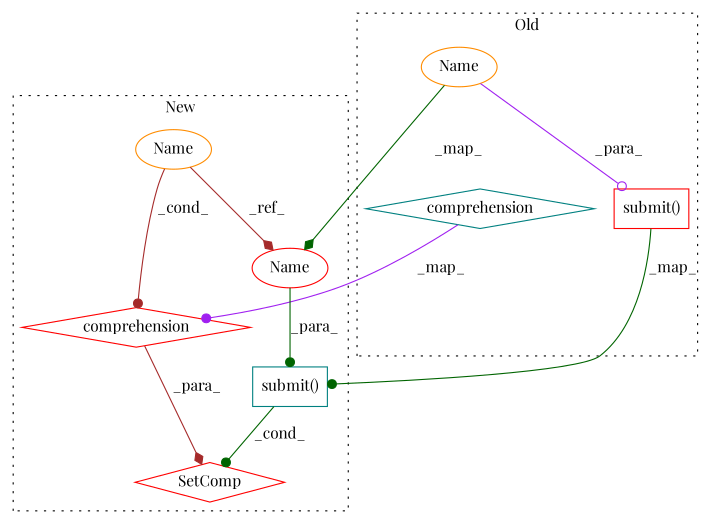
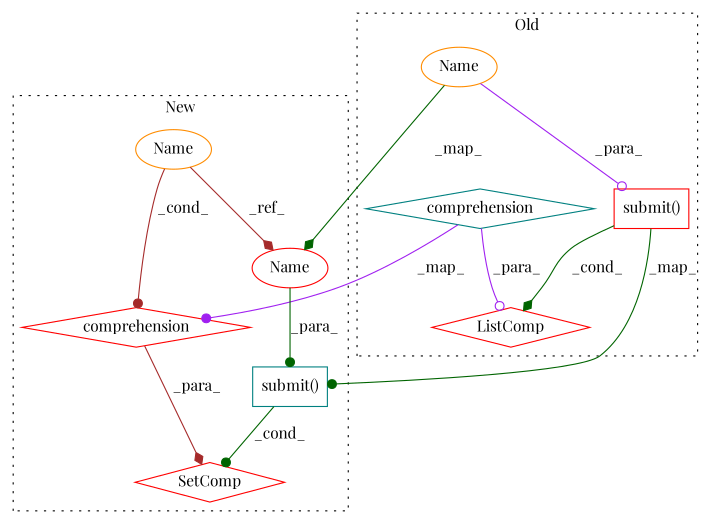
none -> (511, 327)
